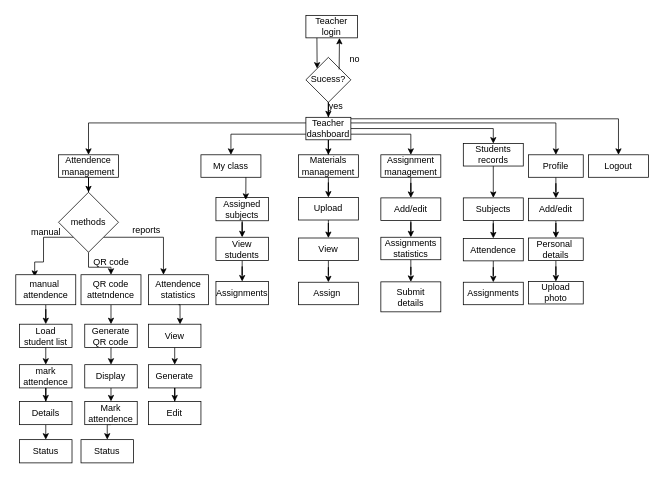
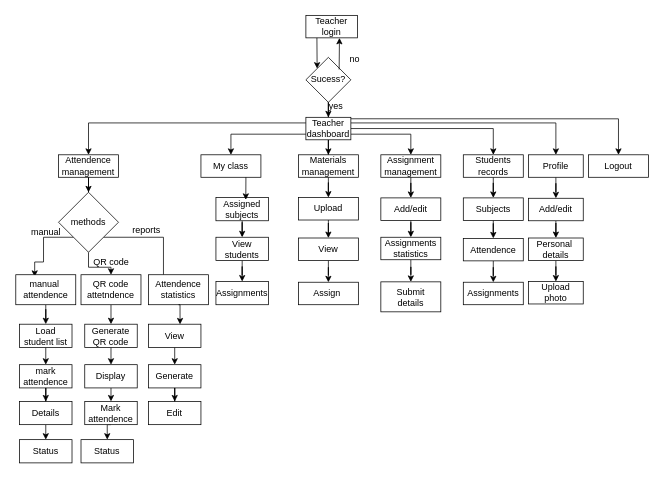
(493, 155) -> (493, 166)
(163, 268) -> (163, 270)
